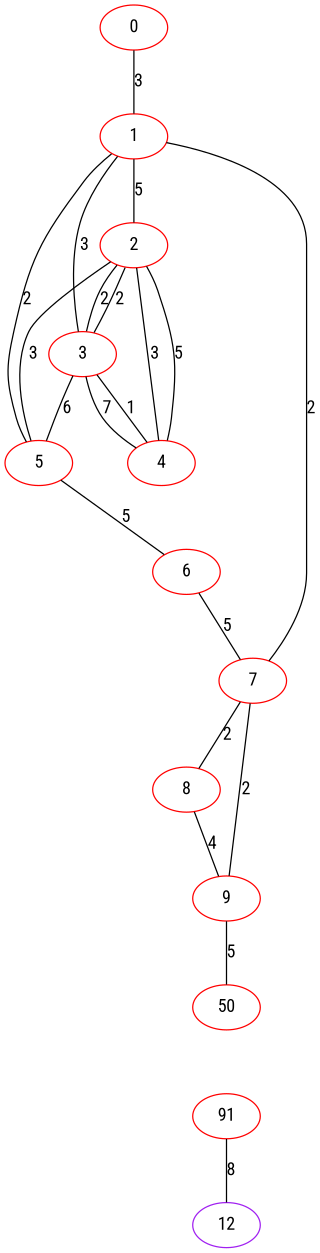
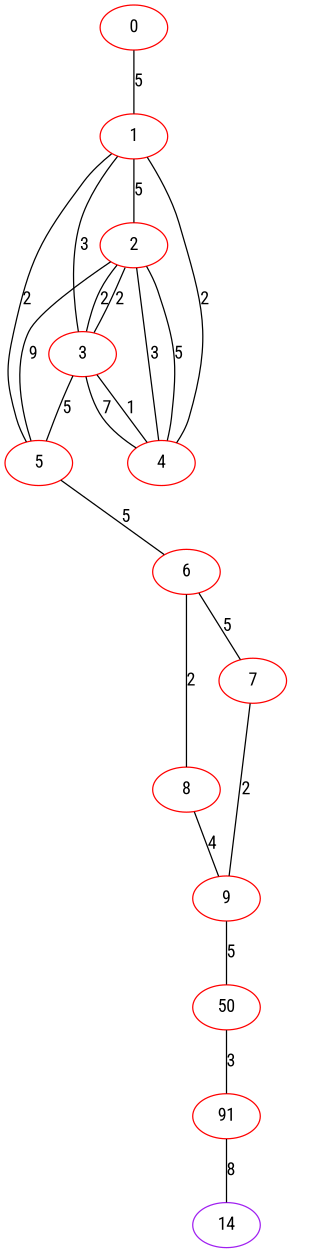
(138, 82) -> (138, 82)
(33, 354) -> (33, 354)
(307, 364) -> (199, 297)
(67, 409) -> (67, 409)
(220, 735) -> (186, 681)
none -> (227, 1062)
(227, 1225) -> (227, 1225)
